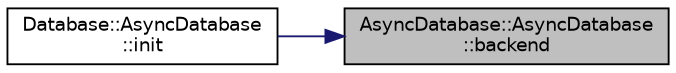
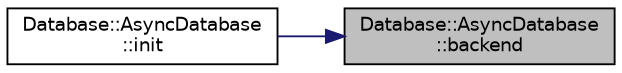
(507, 36) -> (480, 36)
